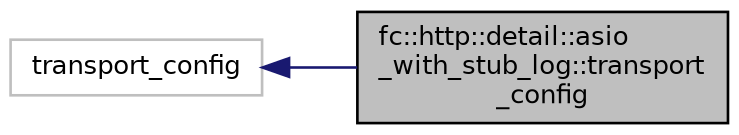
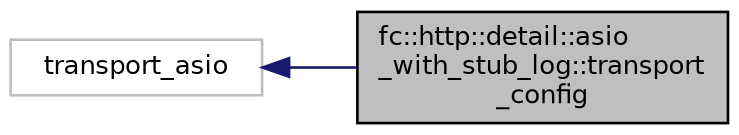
(136, 68) -> (136, 68)
